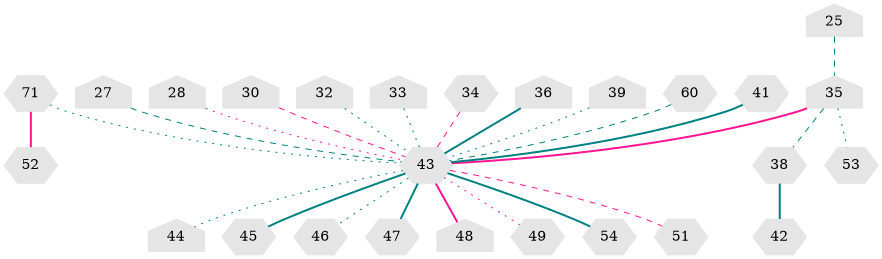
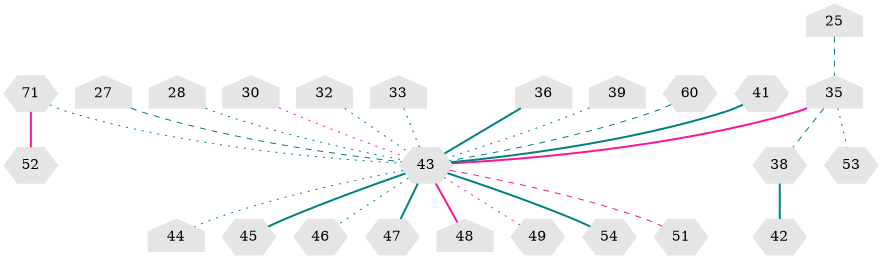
(471, 94) -> none
(342, 133) -> (342, 133)
(303, 138) -> (303, 138)
